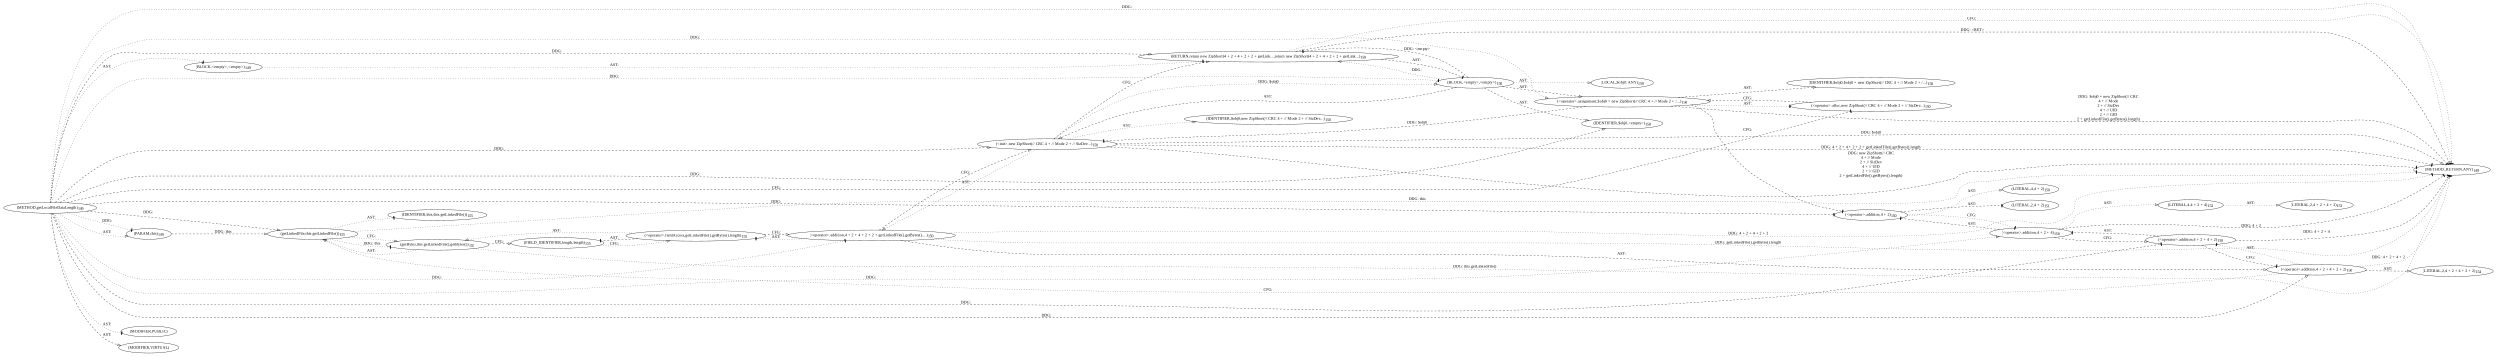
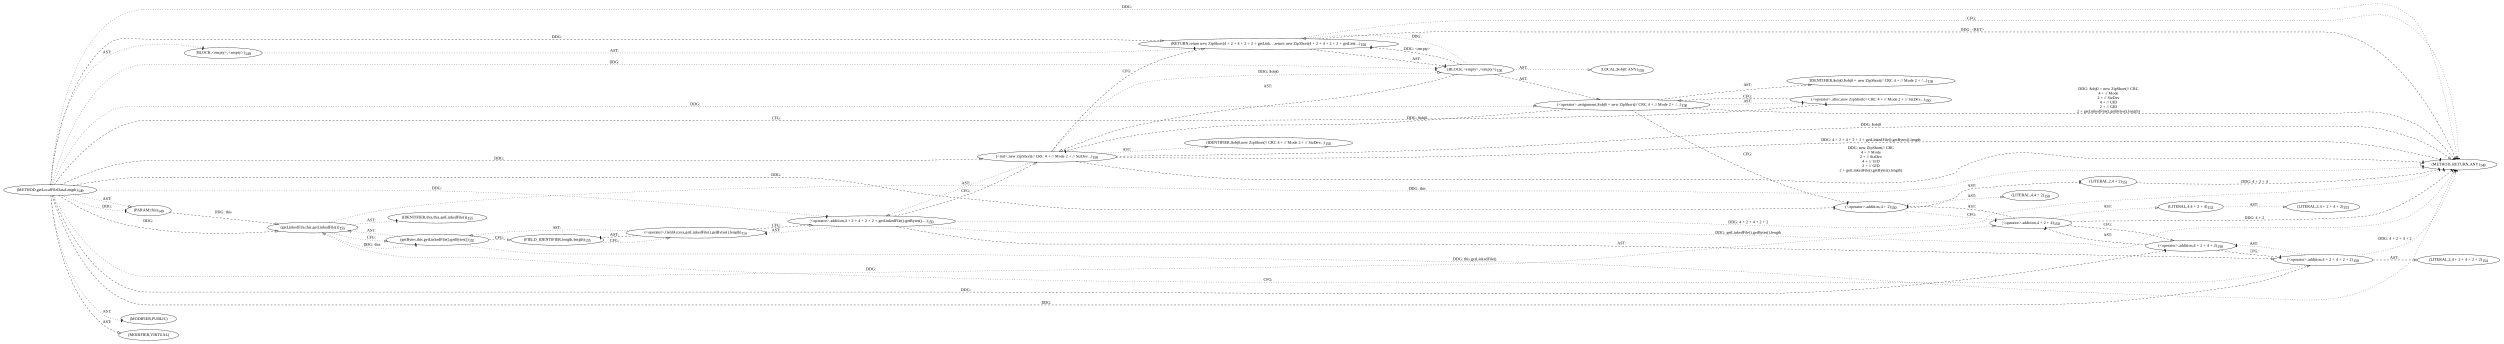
(1622, 124) -> none
(2353, 235) -> (2288, 183)
